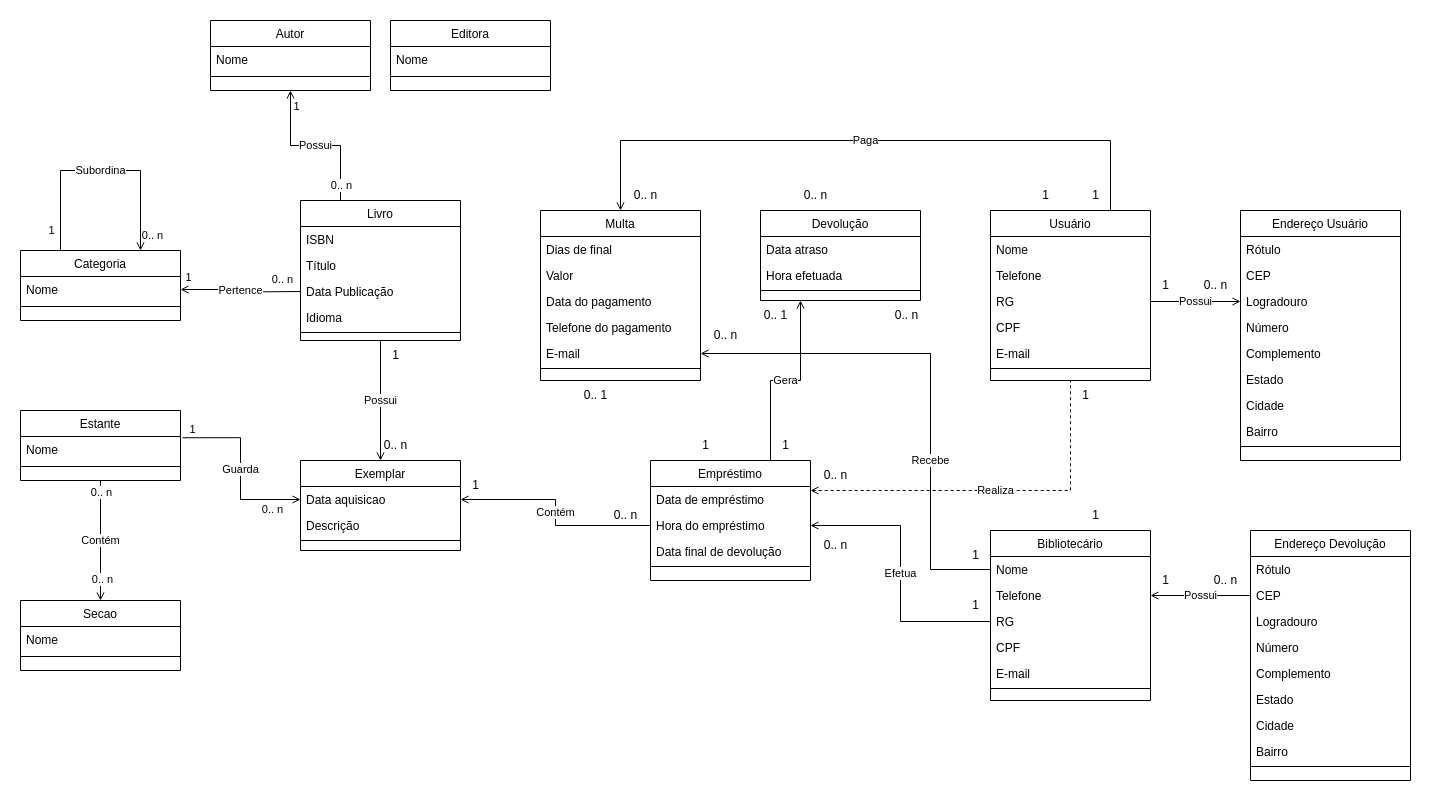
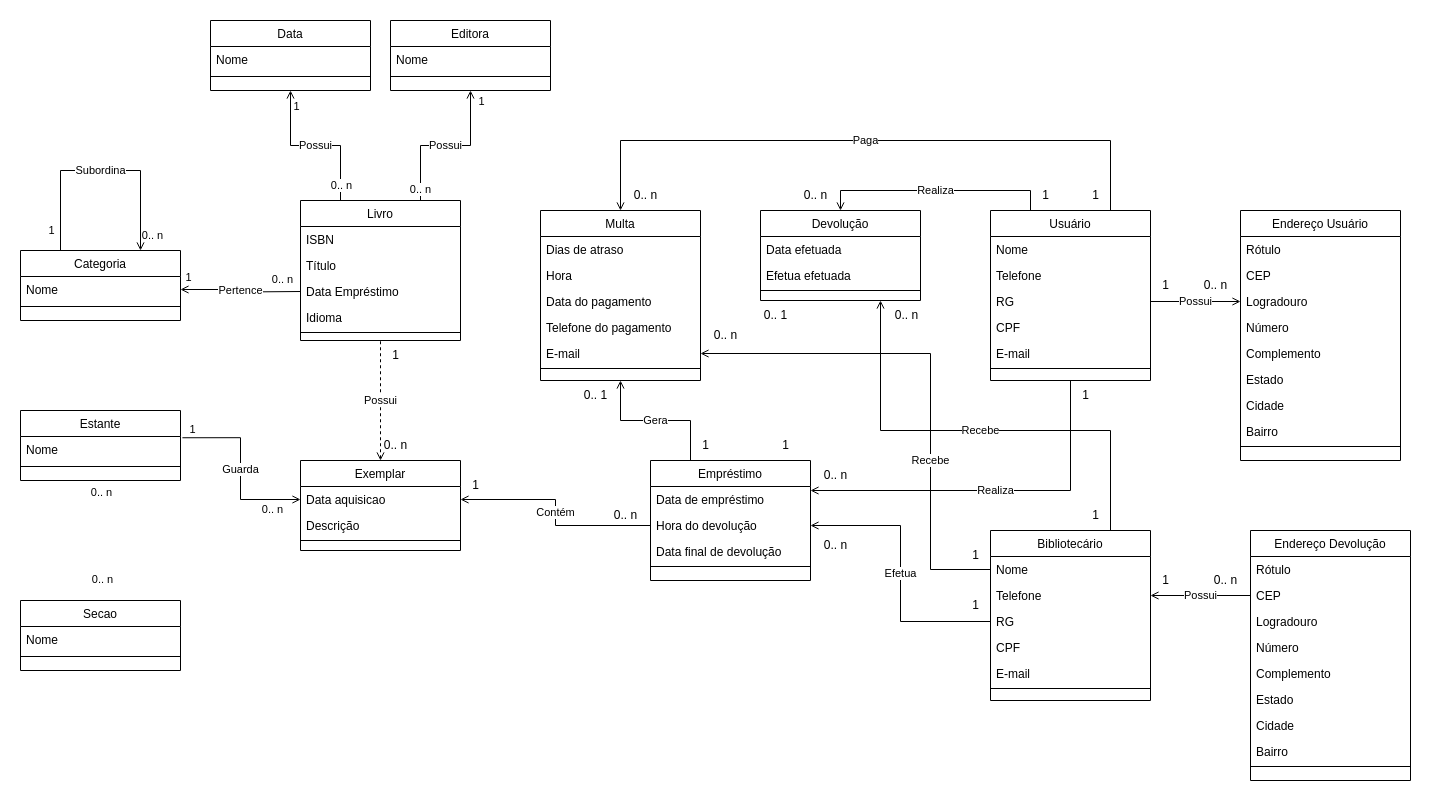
(290, 34) -> (290, 34)
none -> (444, 146)
none -> (937, 191)
(582, 250) -> (588, 250)
(801, 250) -> (808, 250)
(561, 276) -> (559, 276)
(808, 276) -> (815, 276)
(352, 292) -> (353, 292)
(381, 369) -> (381, 369)
(785, 381) -> none
none -> (657, 421)
none -> (983, 431)
(1071, 466) -> (1071, 466)
(712, 526) -> (708, 526)
(101, 536) -> none
